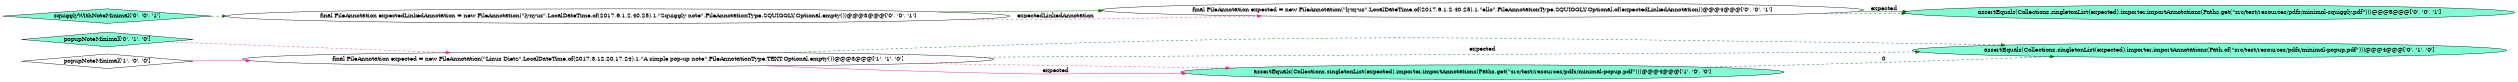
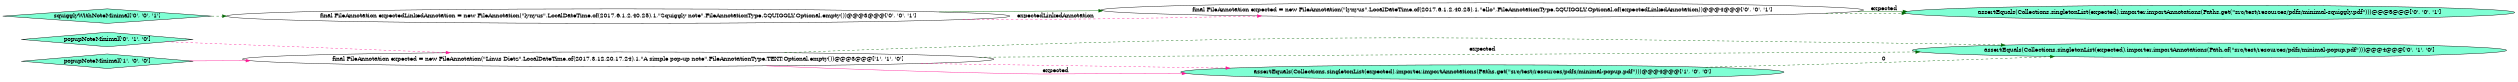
(107, 61) -> (107, 61)
